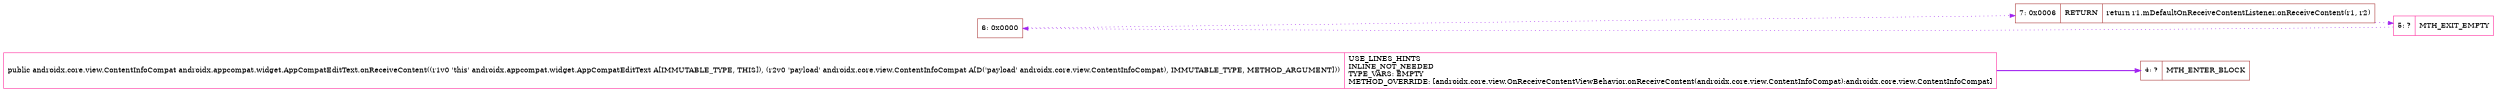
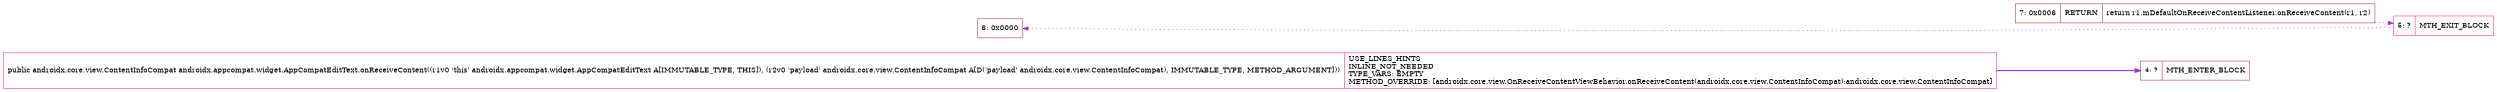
(1516, 22) -> none
(2454, 26) -> (2454, 26)
